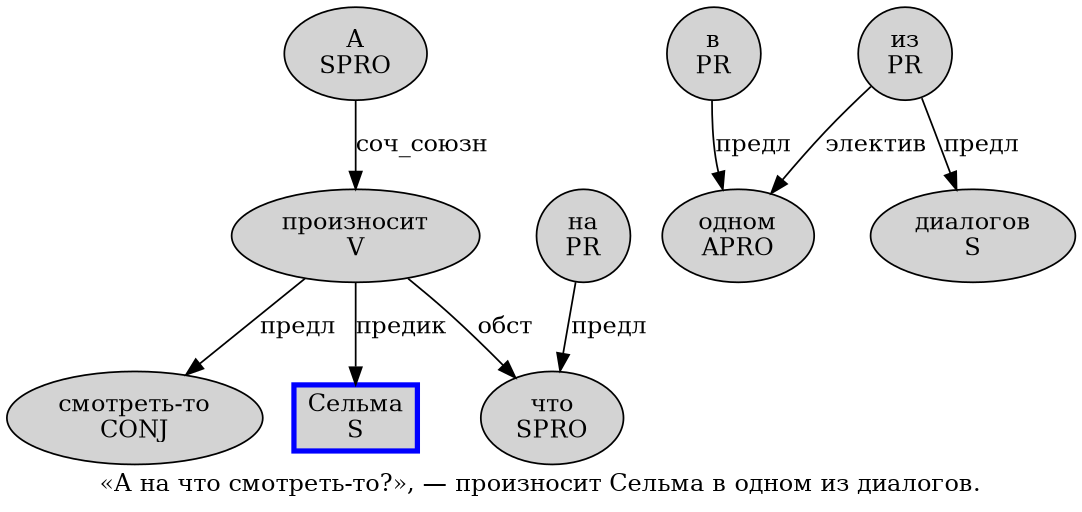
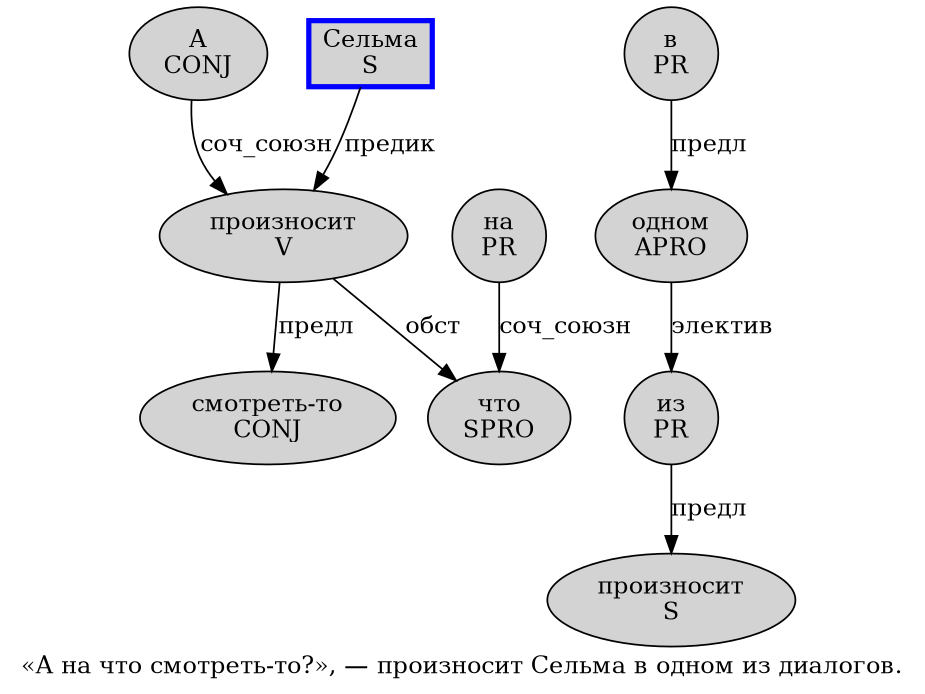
(356, 54) -> (198, 54)
(825, 132) -> (671, 318)
(973, 236) -> (671, 600)
(356, 325) -> (344, 132)
(610, 327) -> (565, 327)
